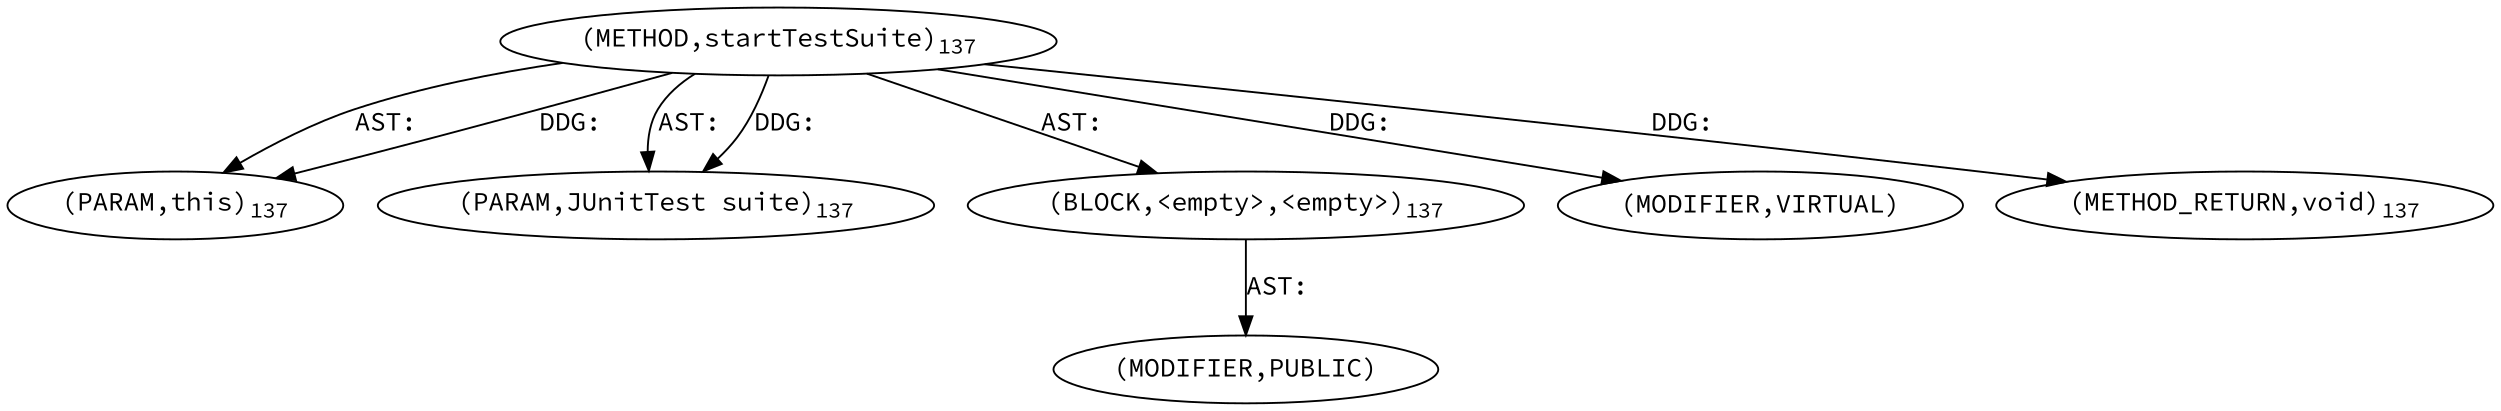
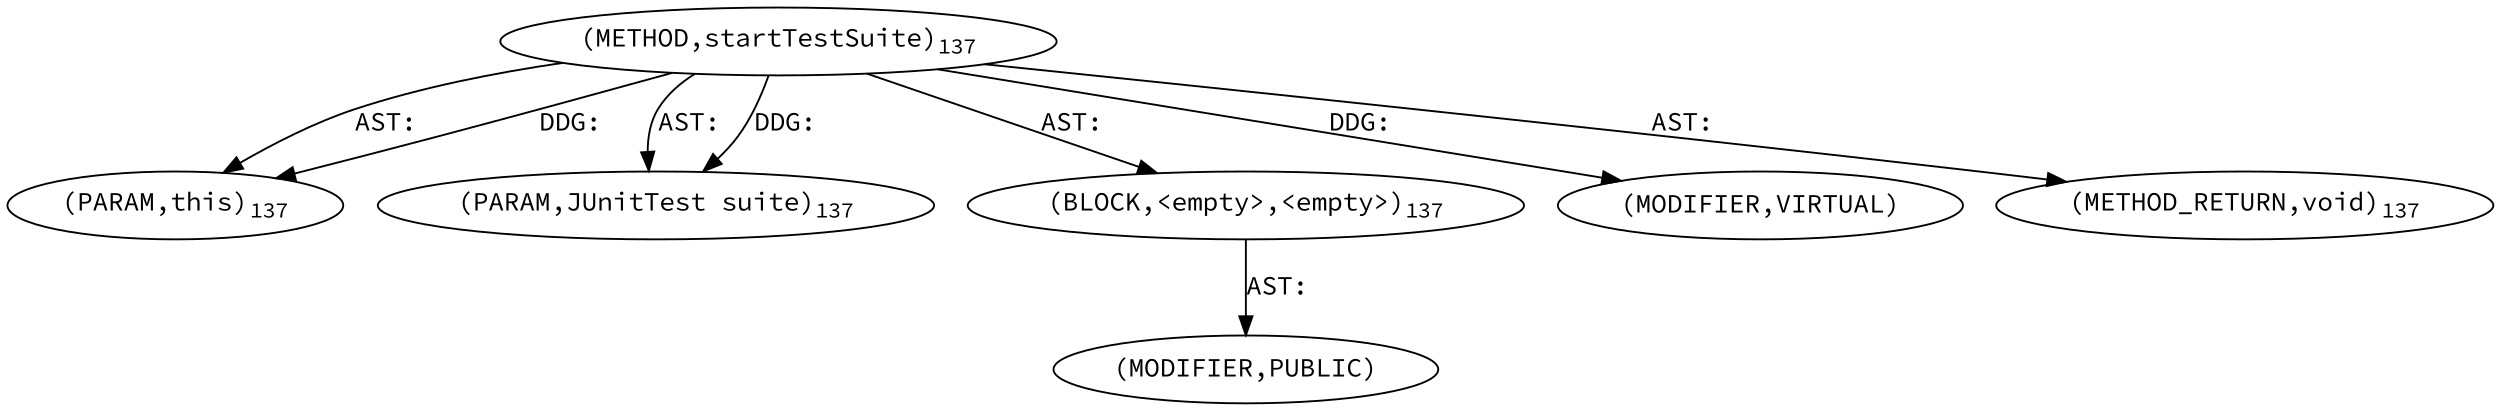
(1691, 123) -> (1691, 123)
